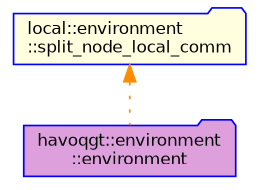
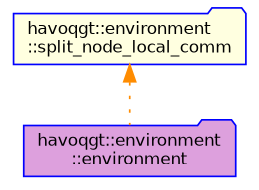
(130, 39) -> (130, 39)
